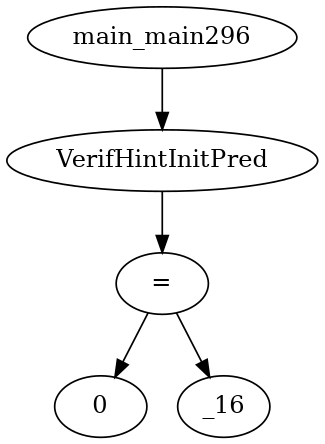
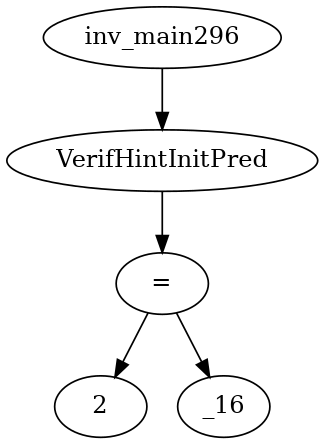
(162, 38) -> (162, 38)
(101, 407) -> (101, 407)
